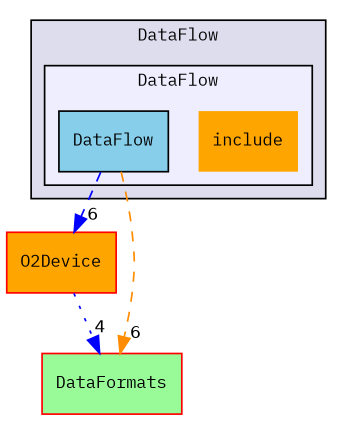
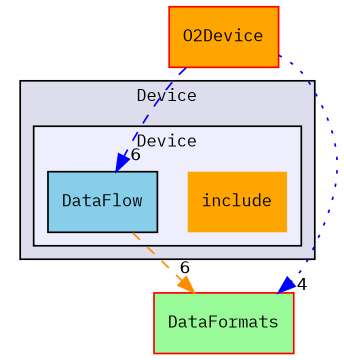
(178, 36) -> (167, 97)
(91, 194) -> (152, 110)
